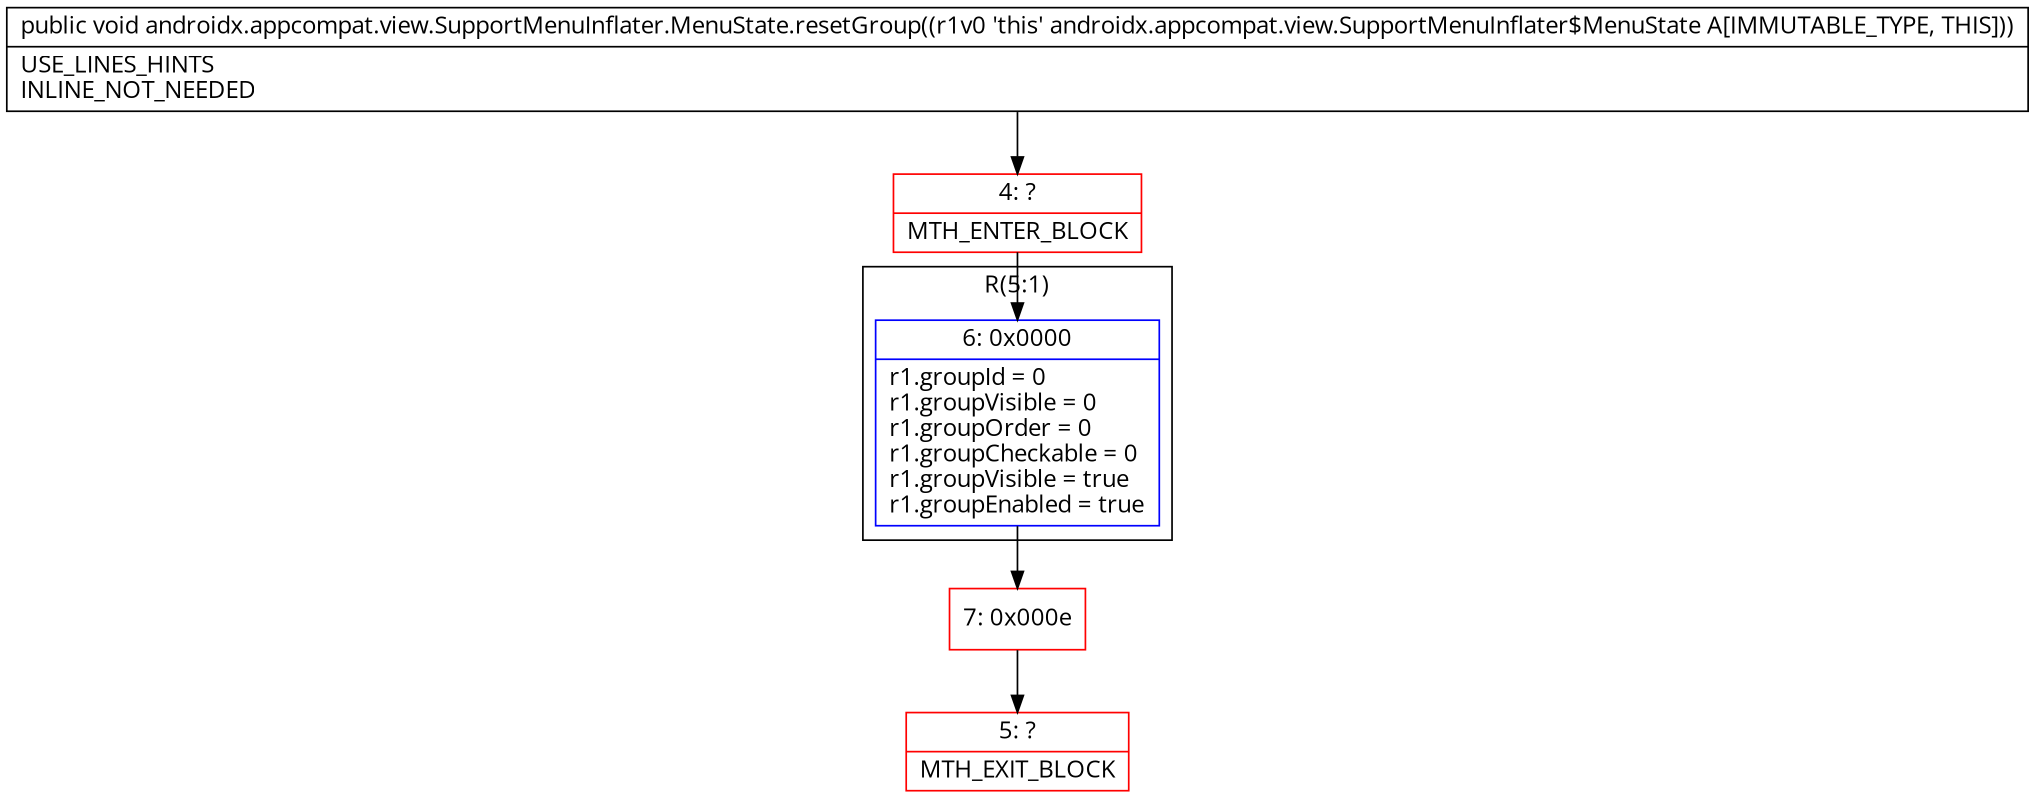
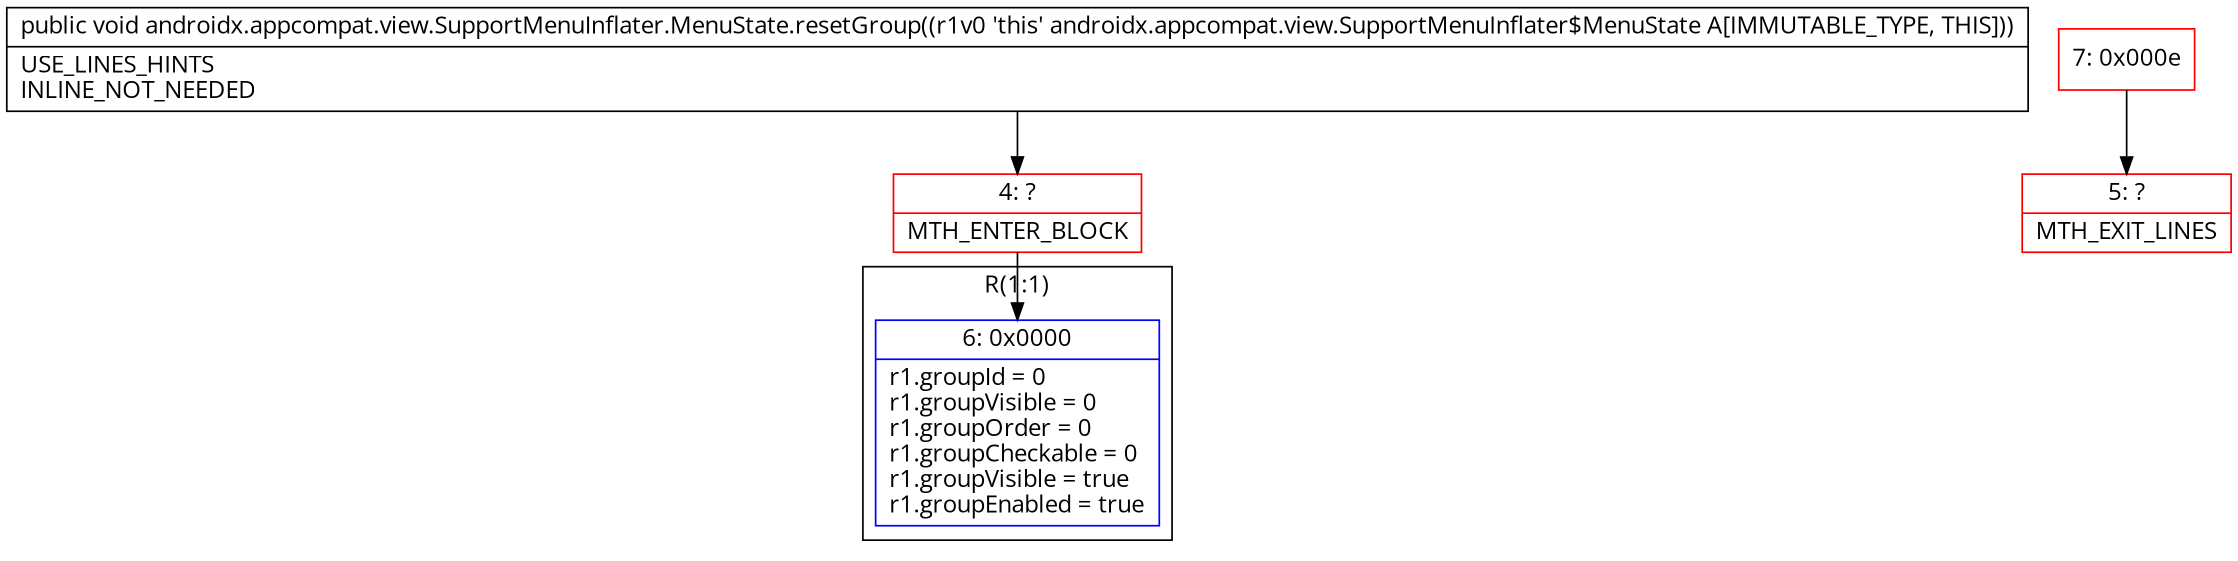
(1017, 286) -> (1017, 286)
(1017, 551) -> none
(1017, 770) -> (2127, 232)
